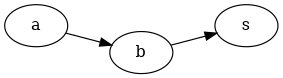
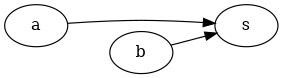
(83, 38) -> (135, 20)
